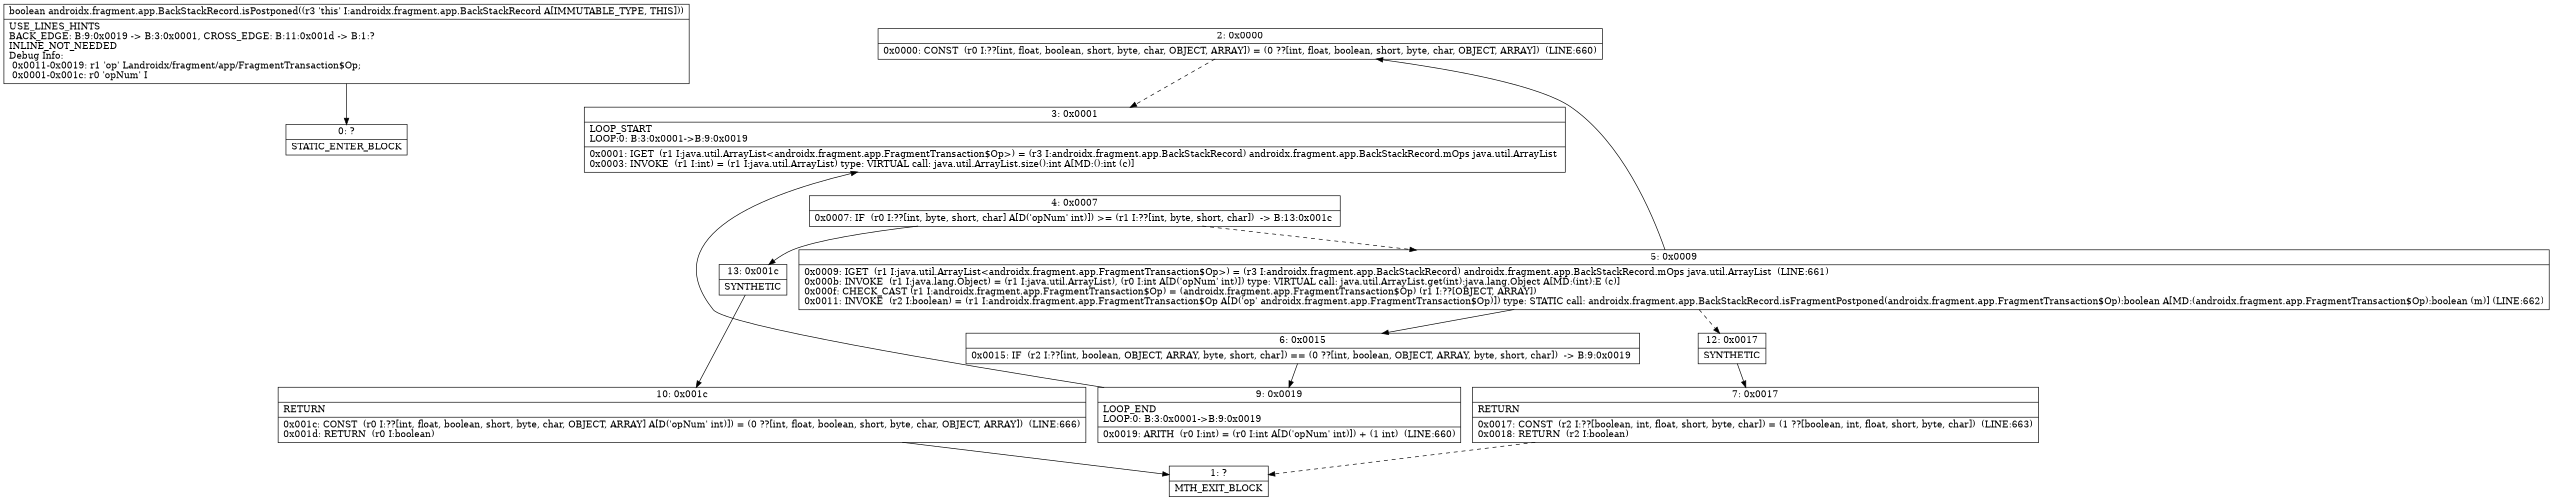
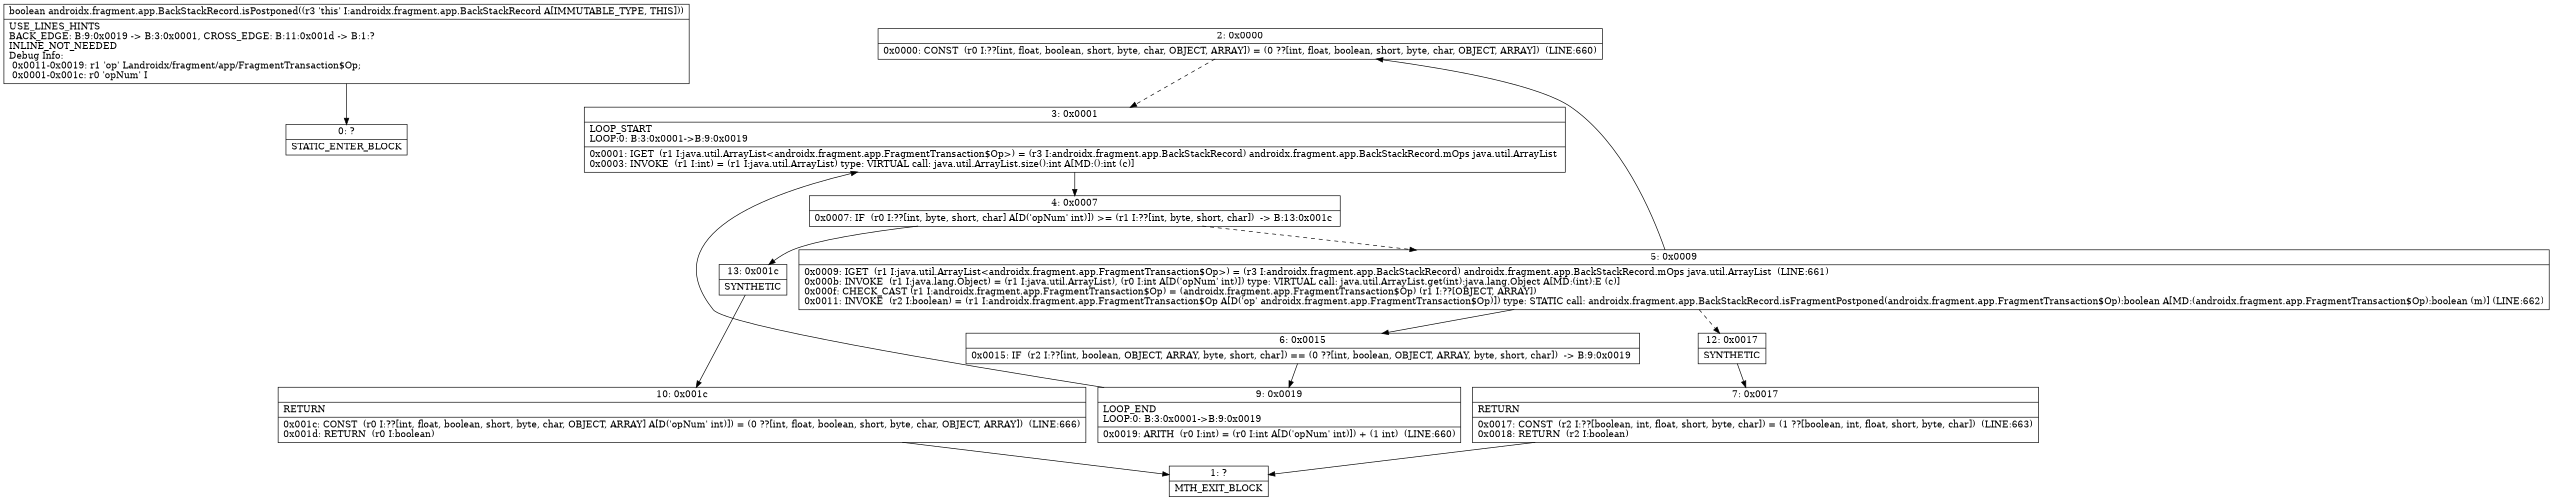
none -> (1075, 181)
(1405, 458) -> (1405, 458)
